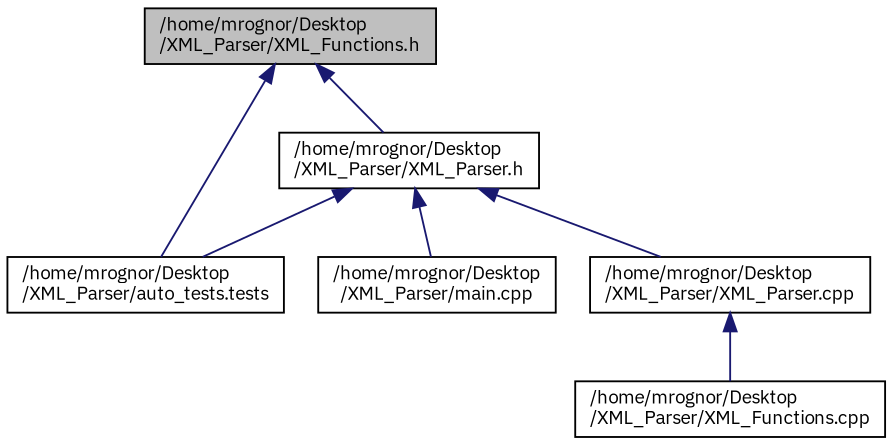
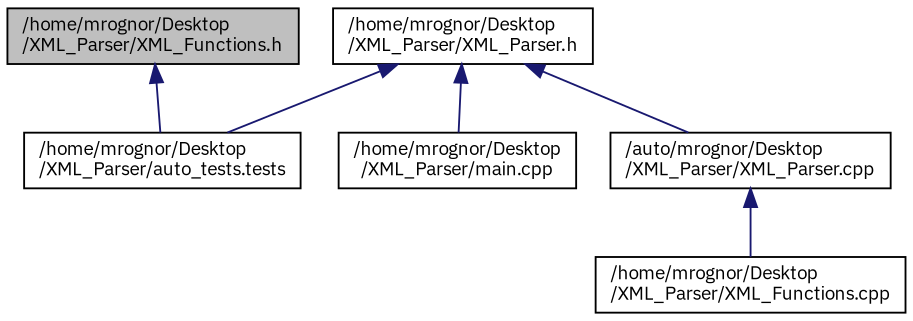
(357, 105) -> none
(730, 285) -> (751, 161)
